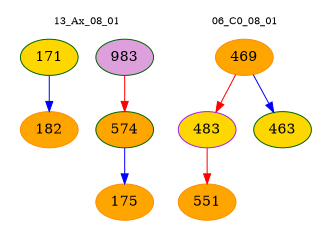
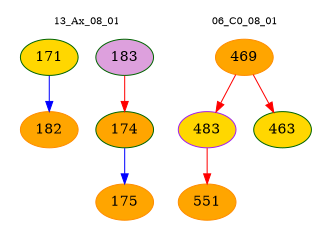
(125, 57) -> (125, 57)
(261, 89) -> (261, 89)
(125, 130) -> (125, 130)
